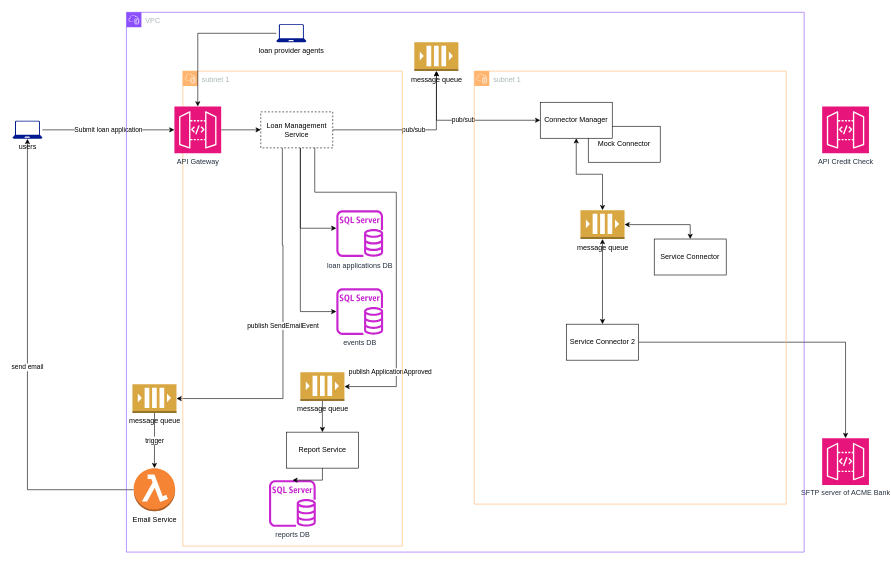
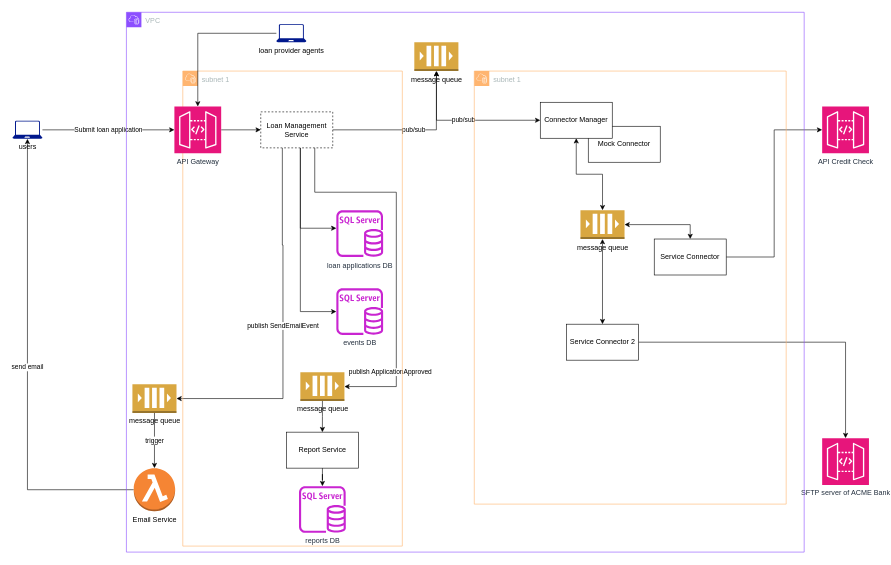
none -> (774, 130)
(292, 504) -> (322, 510)
